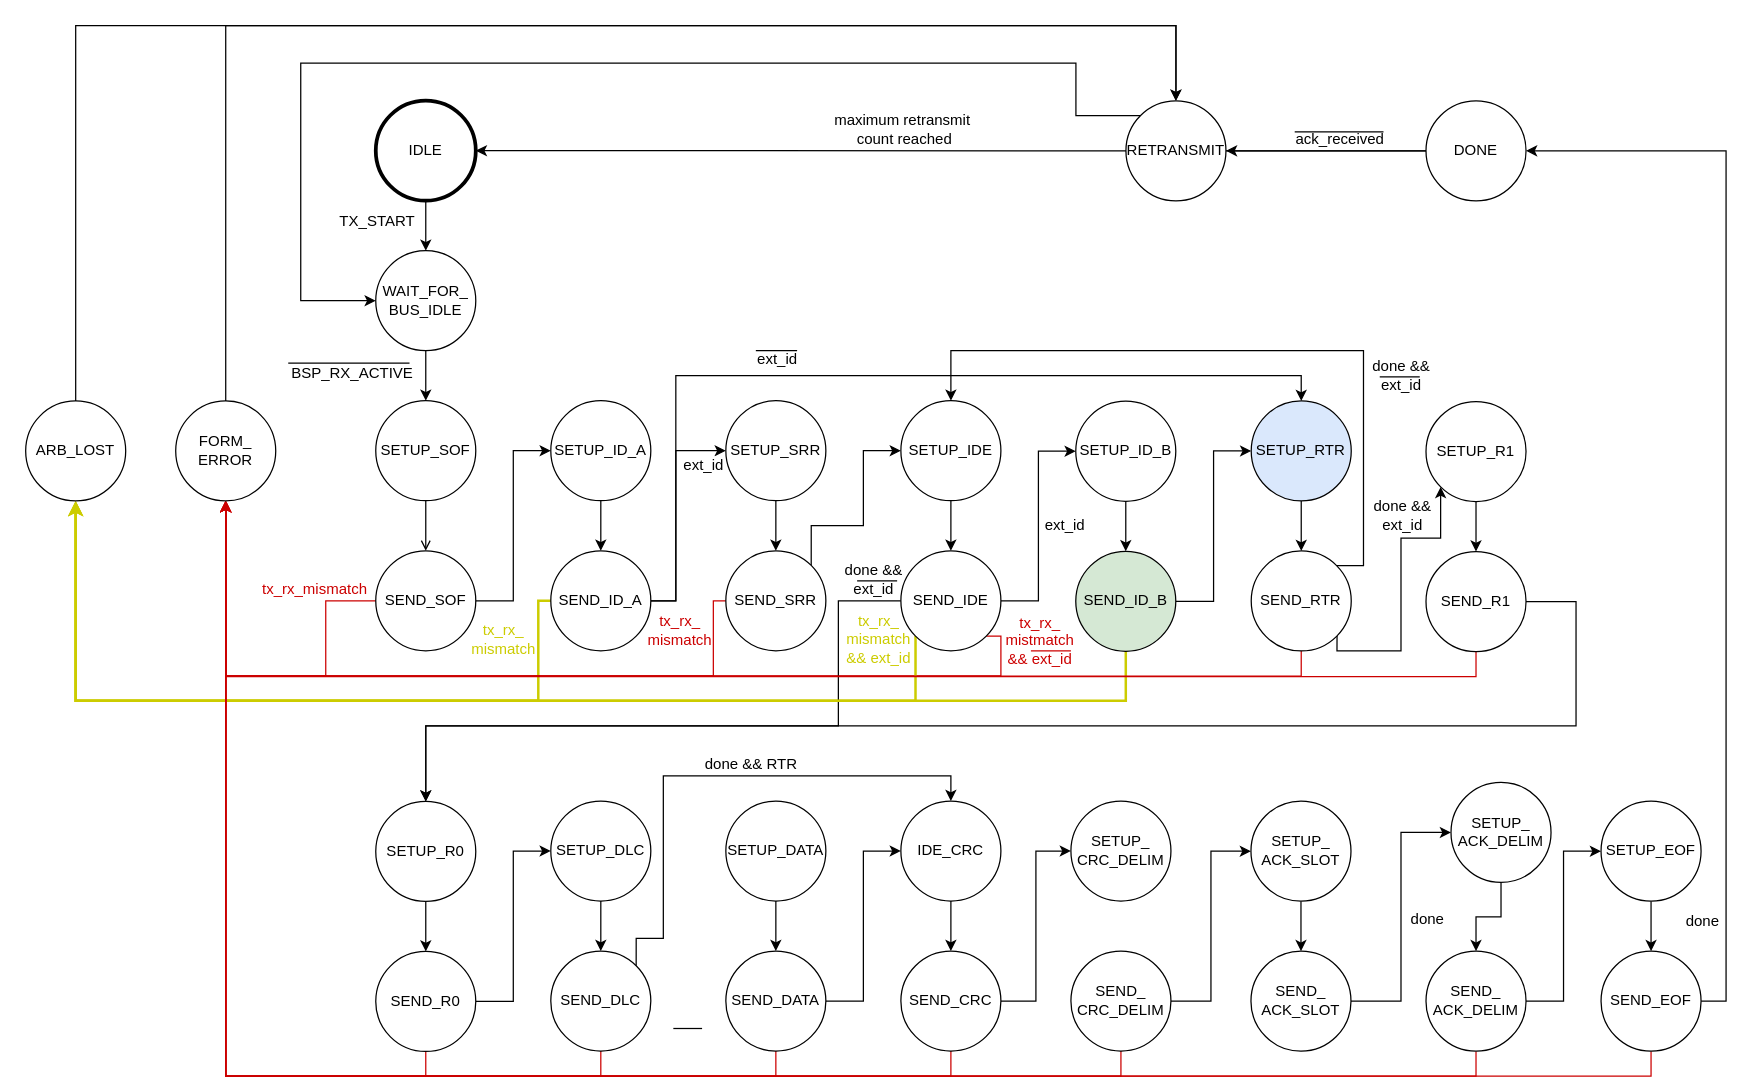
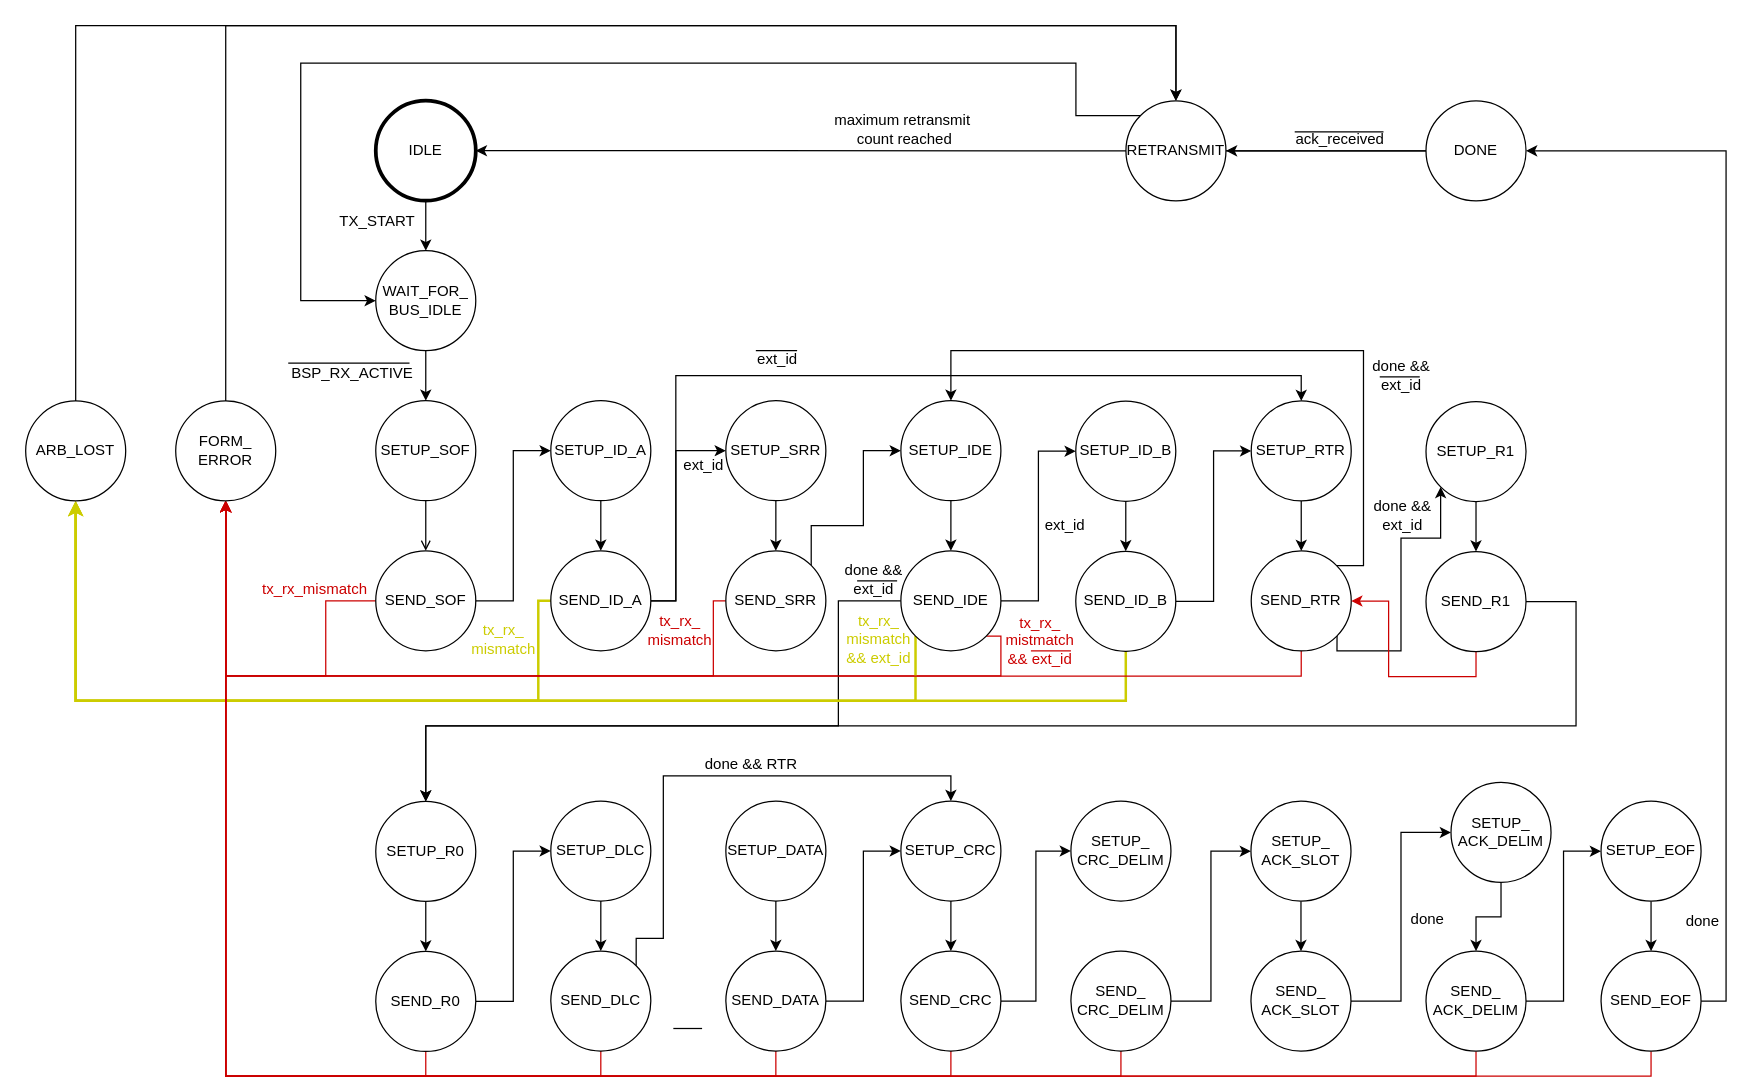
(1301, 451) -> (1301, 451)
(1125, 601) -> (1125, 601)
(1346, 677) -> (1388, 625)
(951, 851) -> (951, 851)
